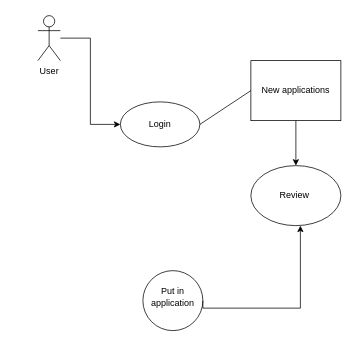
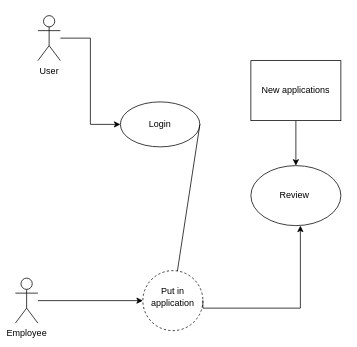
(225, 108) -> (189, 197)
none -> (27, 300)
none -> (88, 300)
(173, 300) -> (173, 300)
